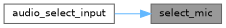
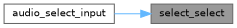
(186, 14) -> (192, 14)
